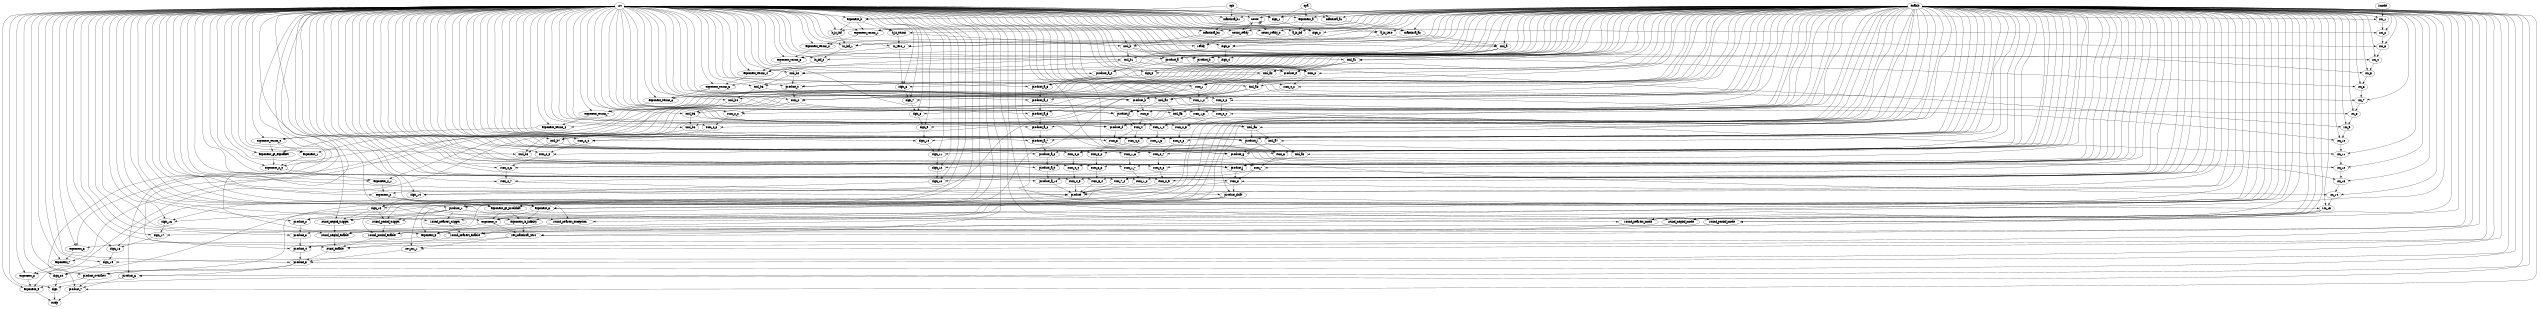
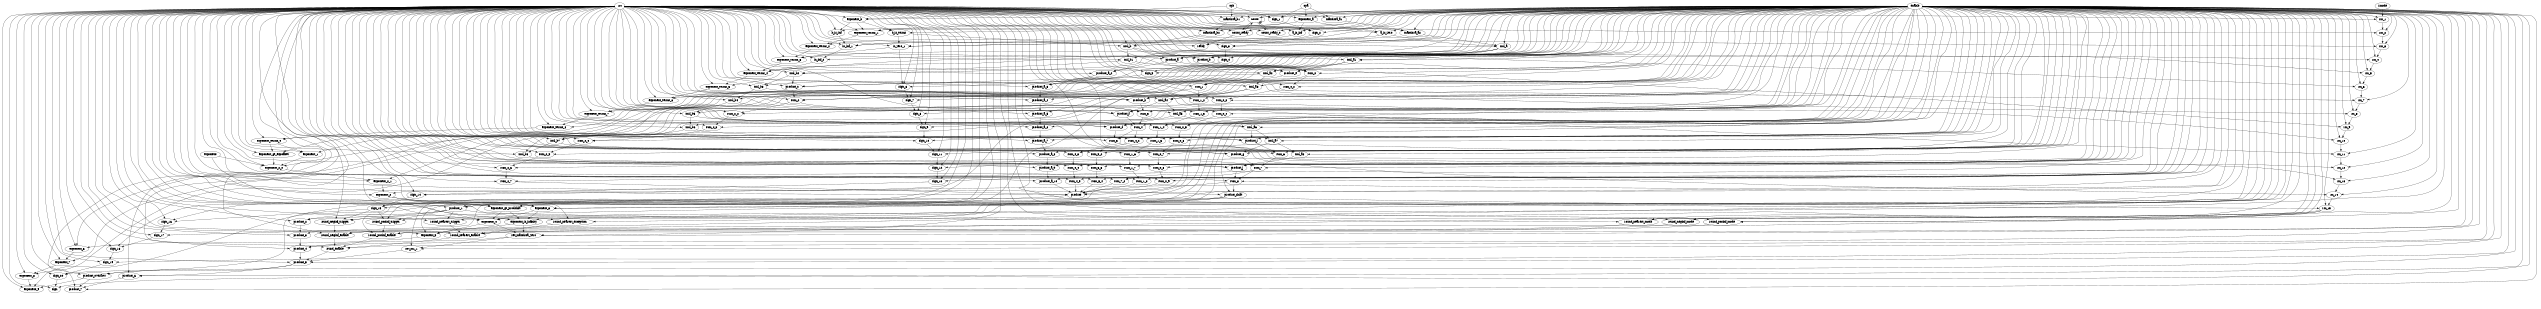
none -> (210, 154)
(55, 303) -> none
